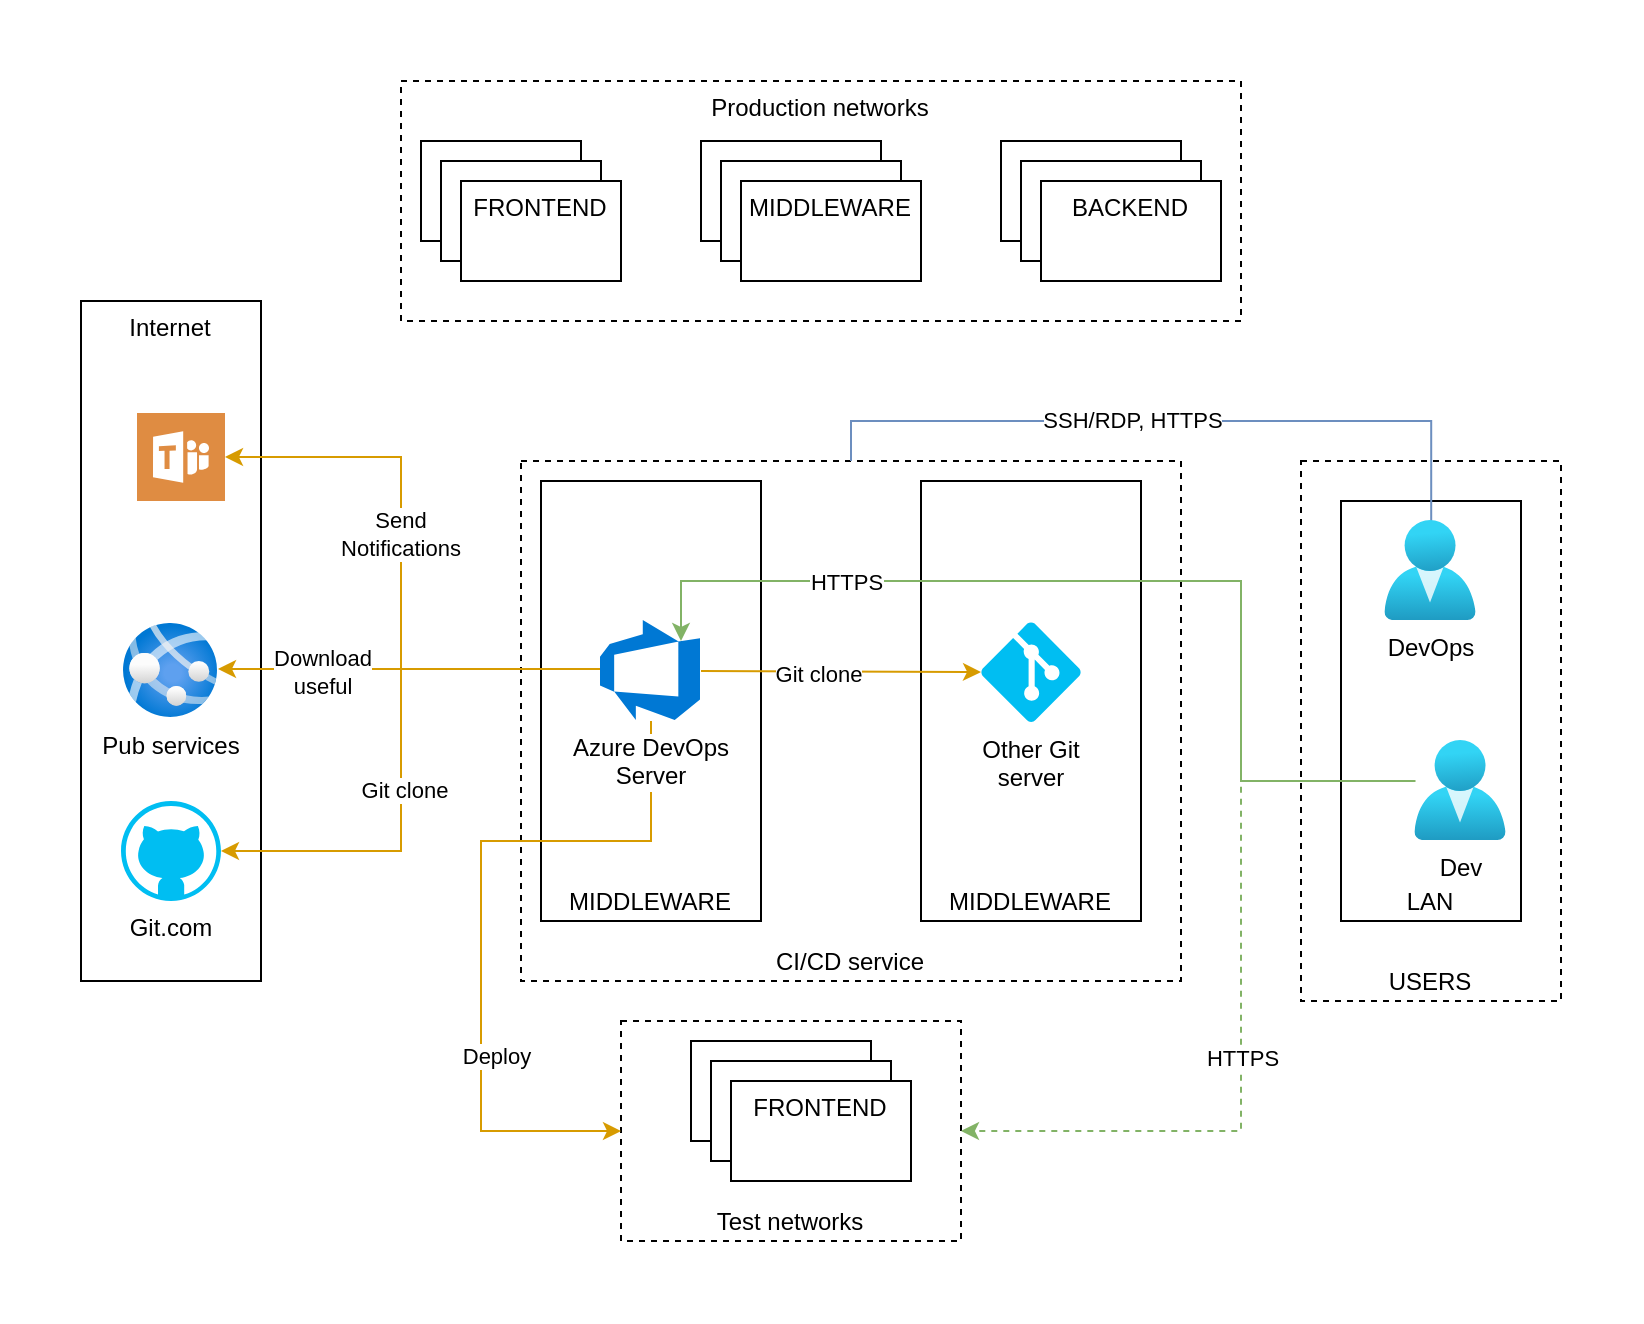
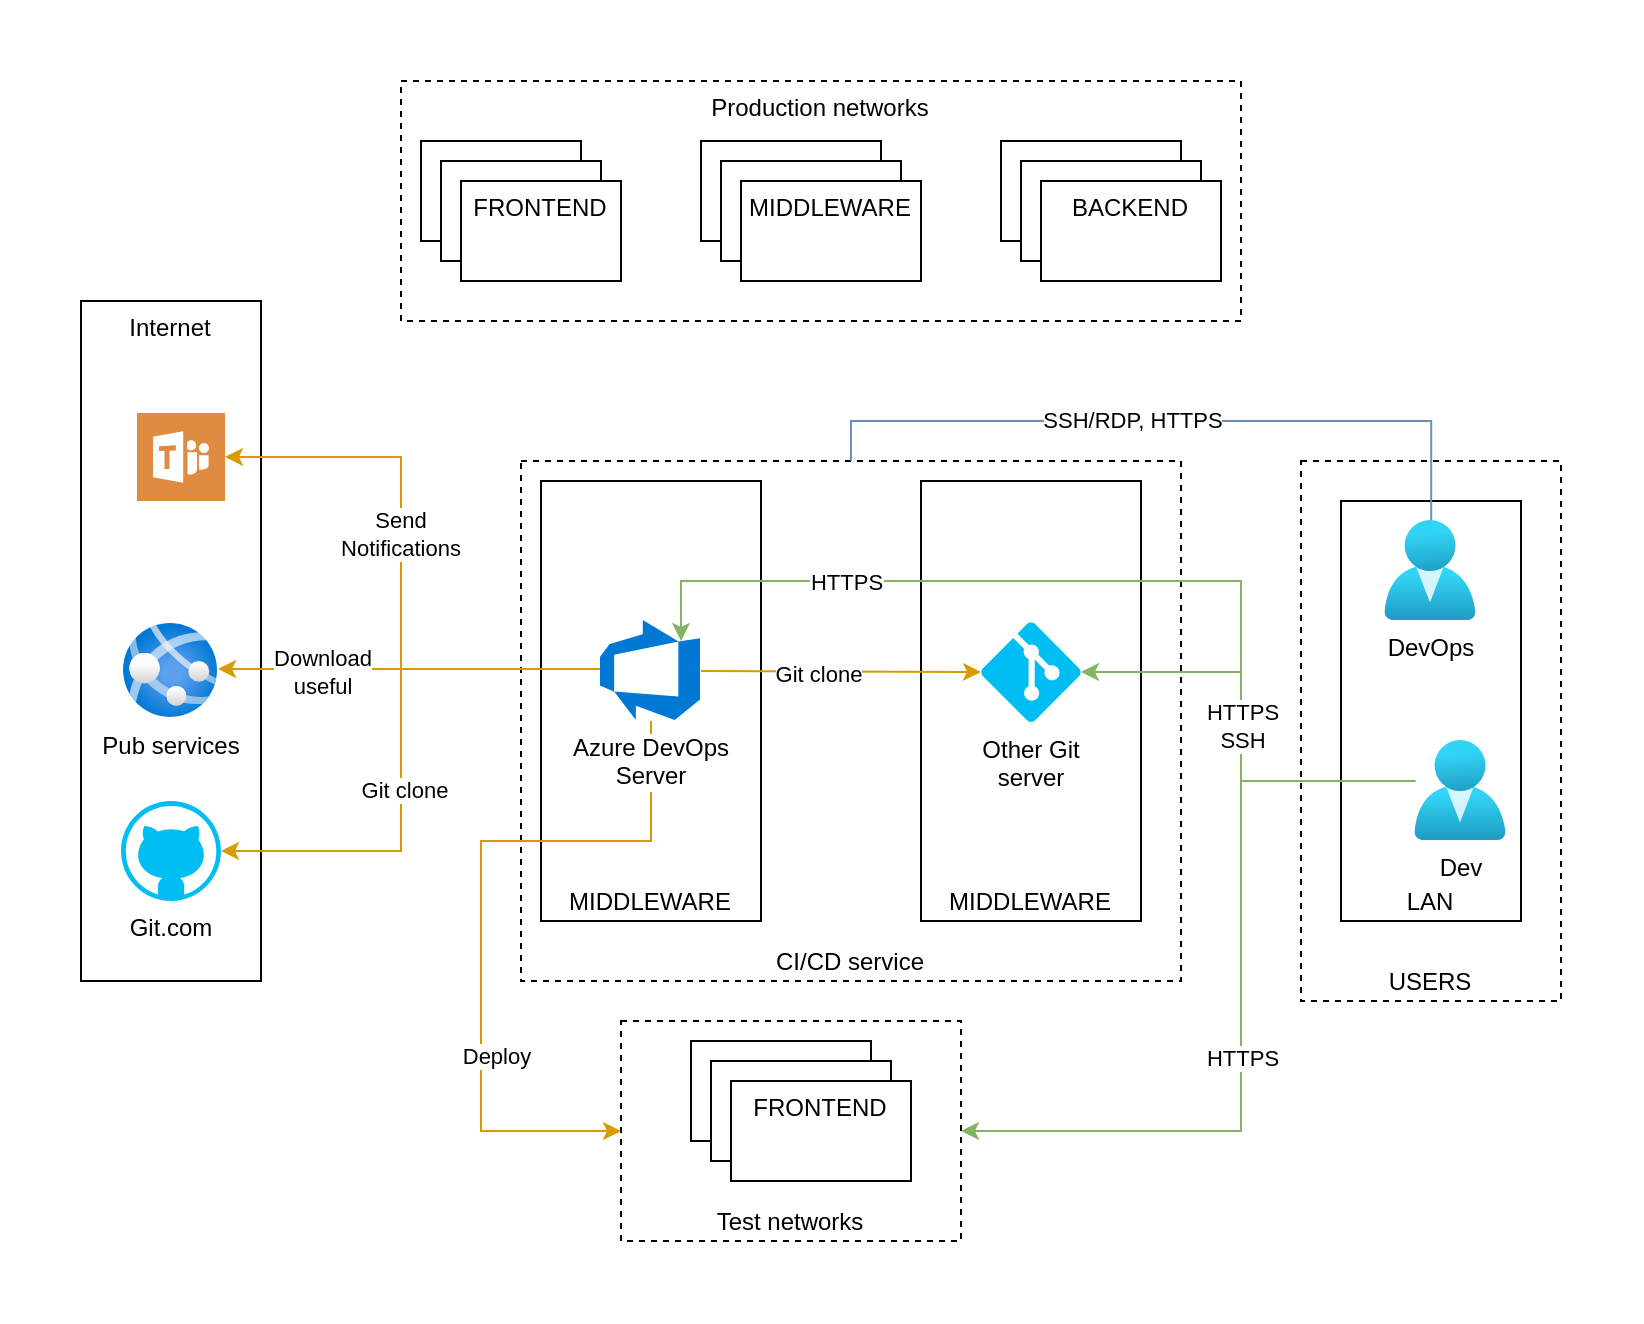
none -> (1166, 672)
(1139, 1131) -> (1139, 1131)
